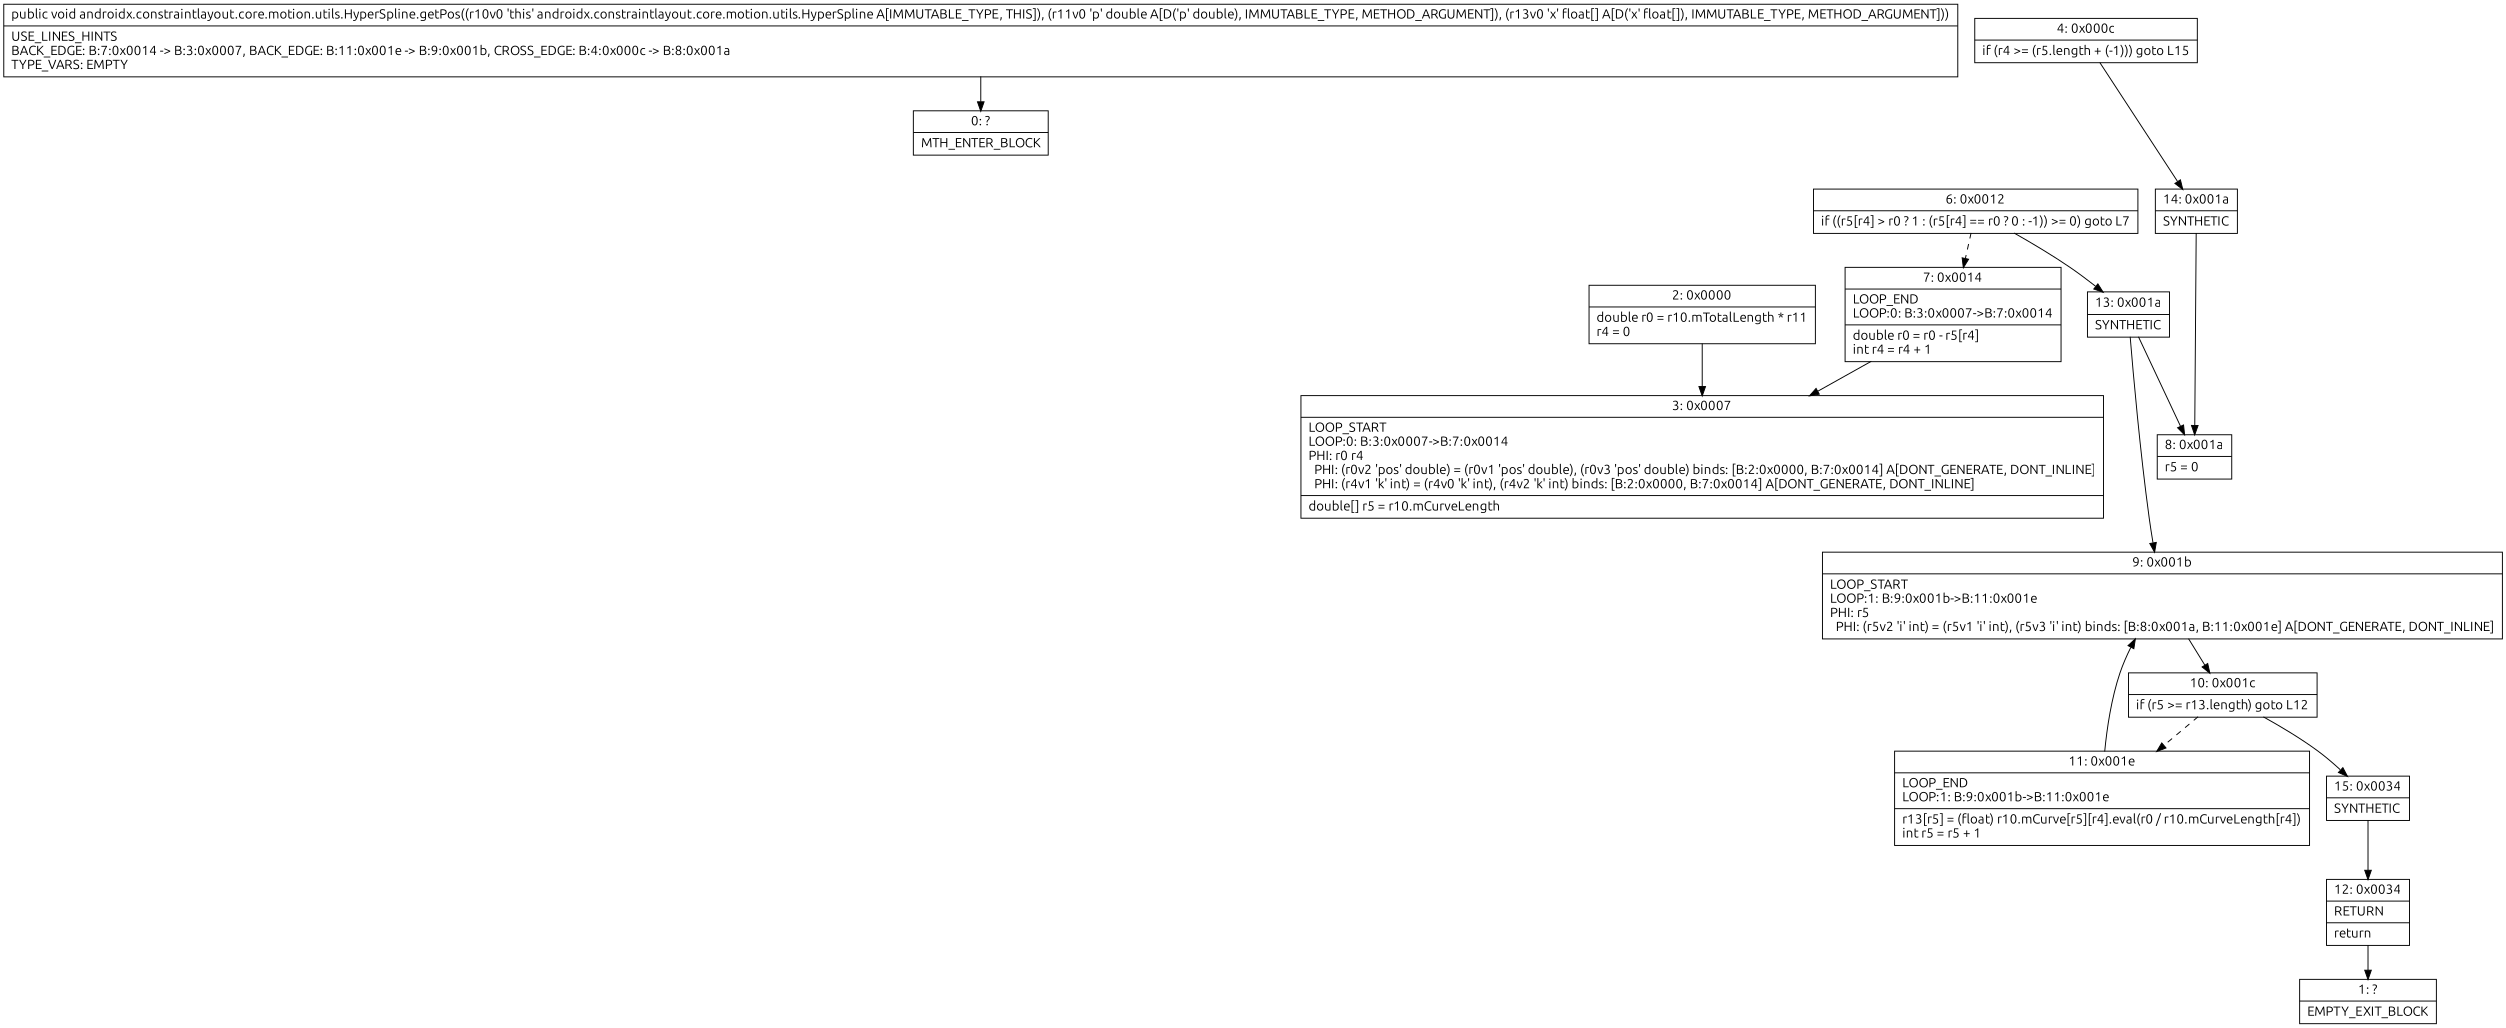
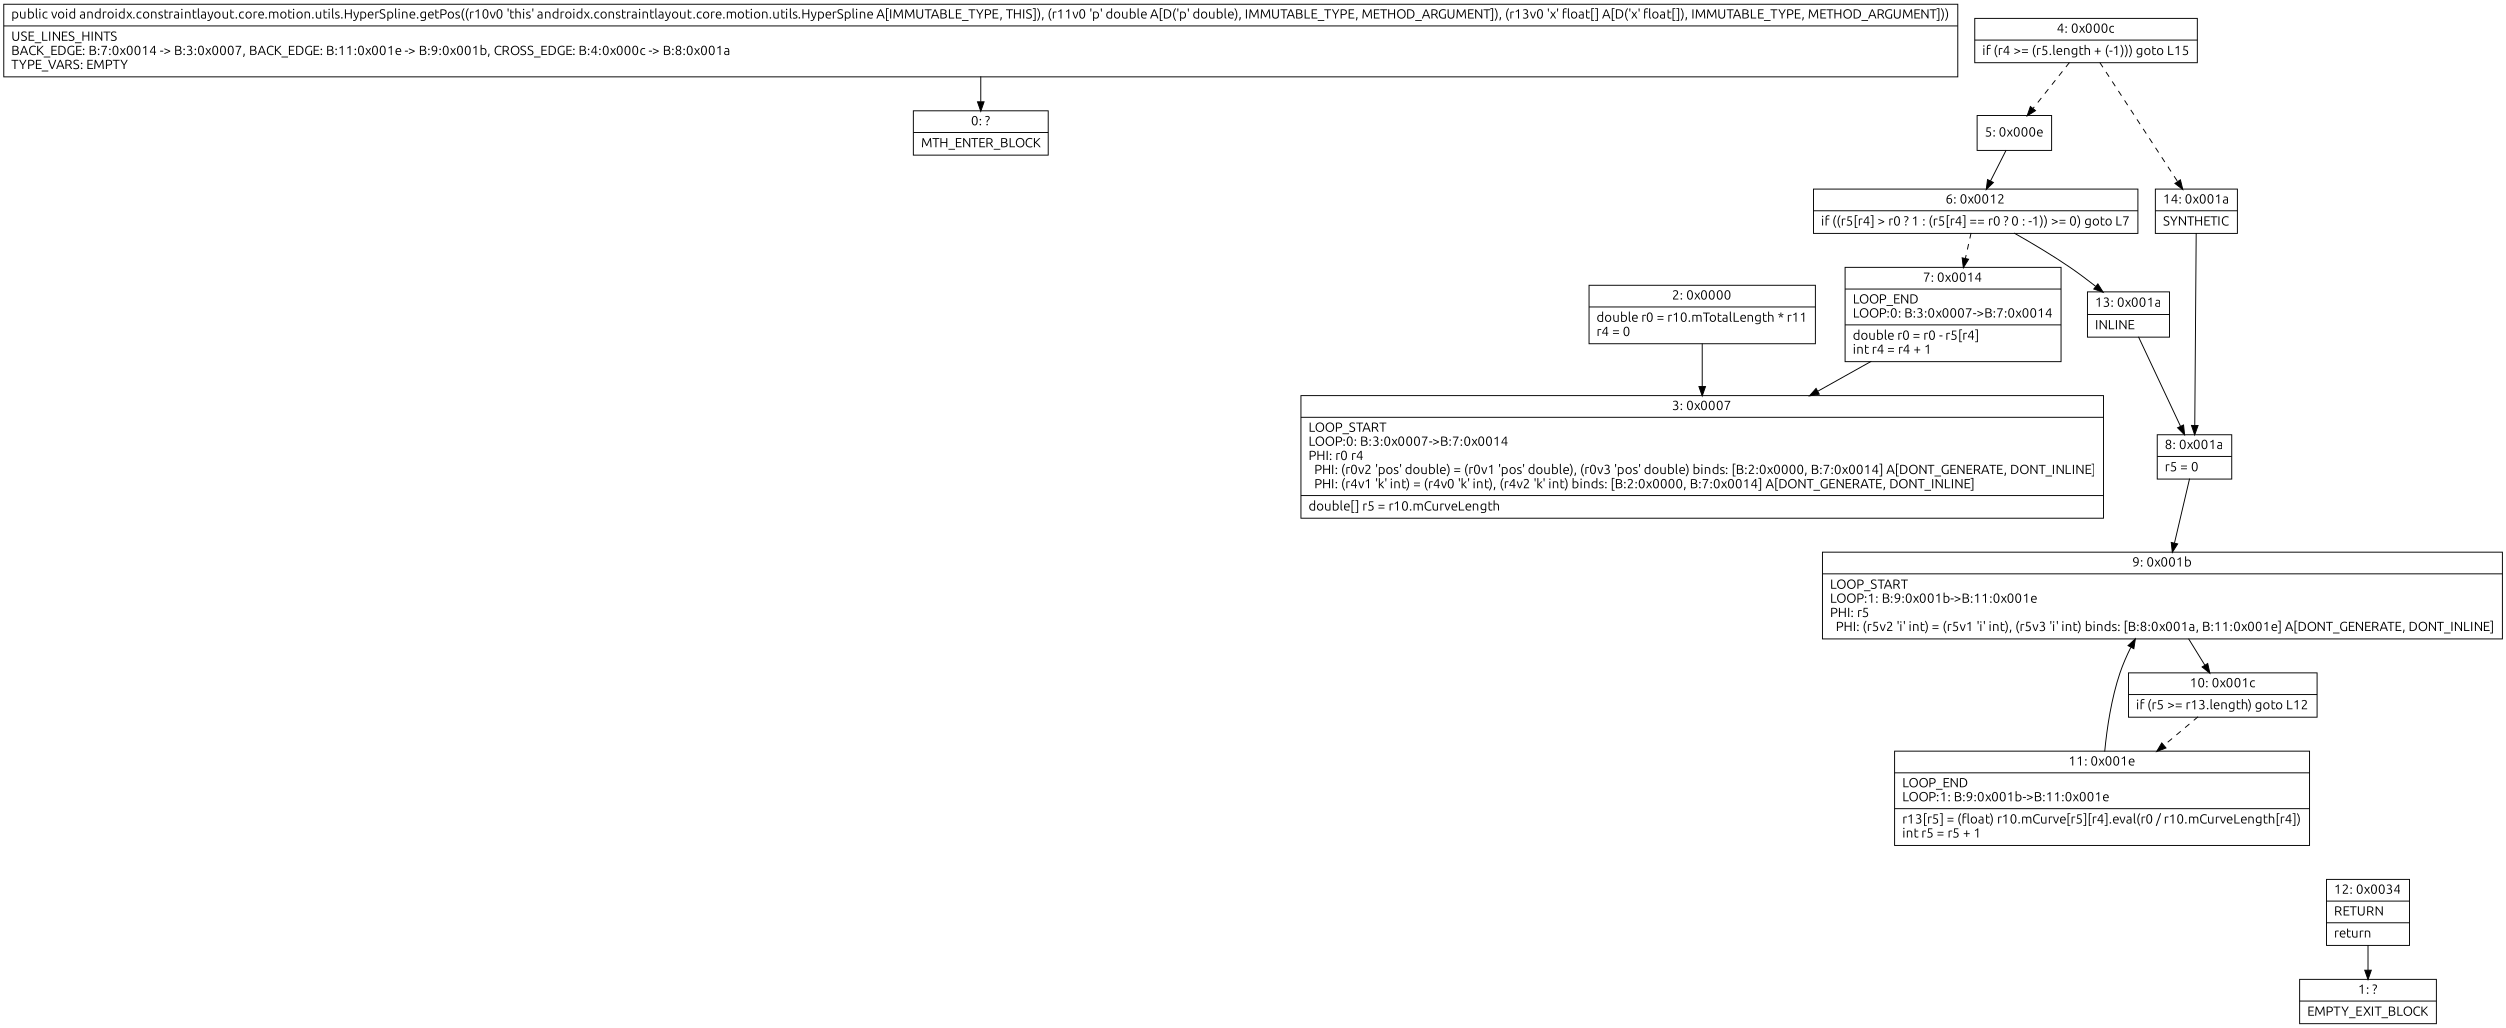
(2139, 122) -> (2139, 122)
none -> (2014, 133)
(2128, 325) -> (2115, 325)
(2140, 440) -> (2182, 511)
(2368, 798) -> none
